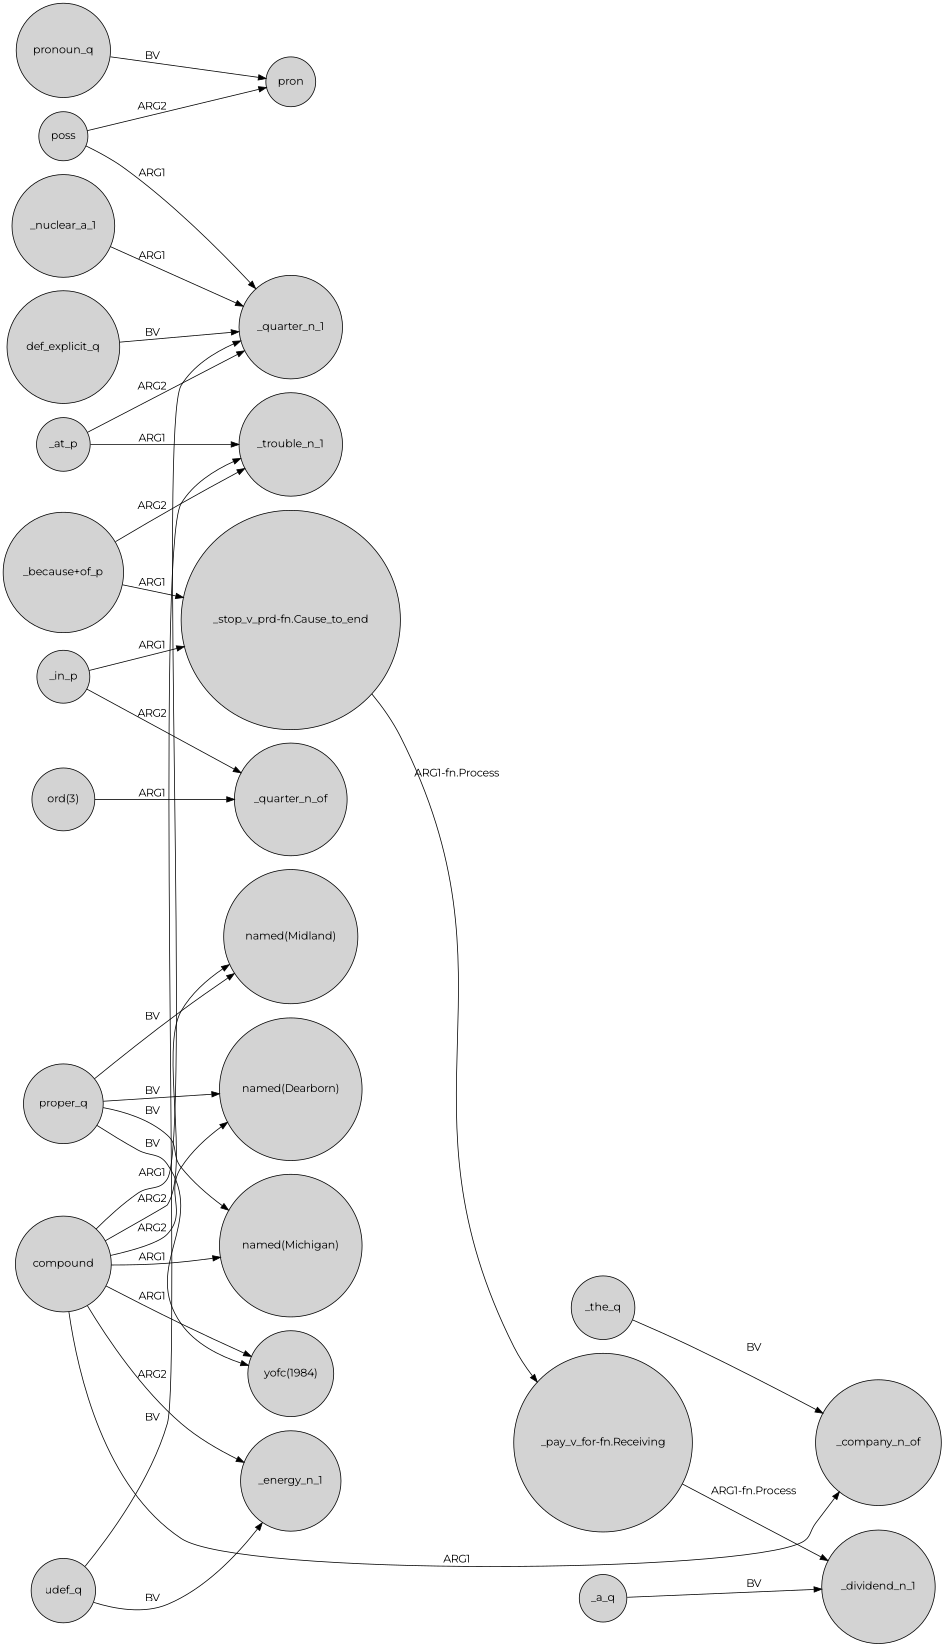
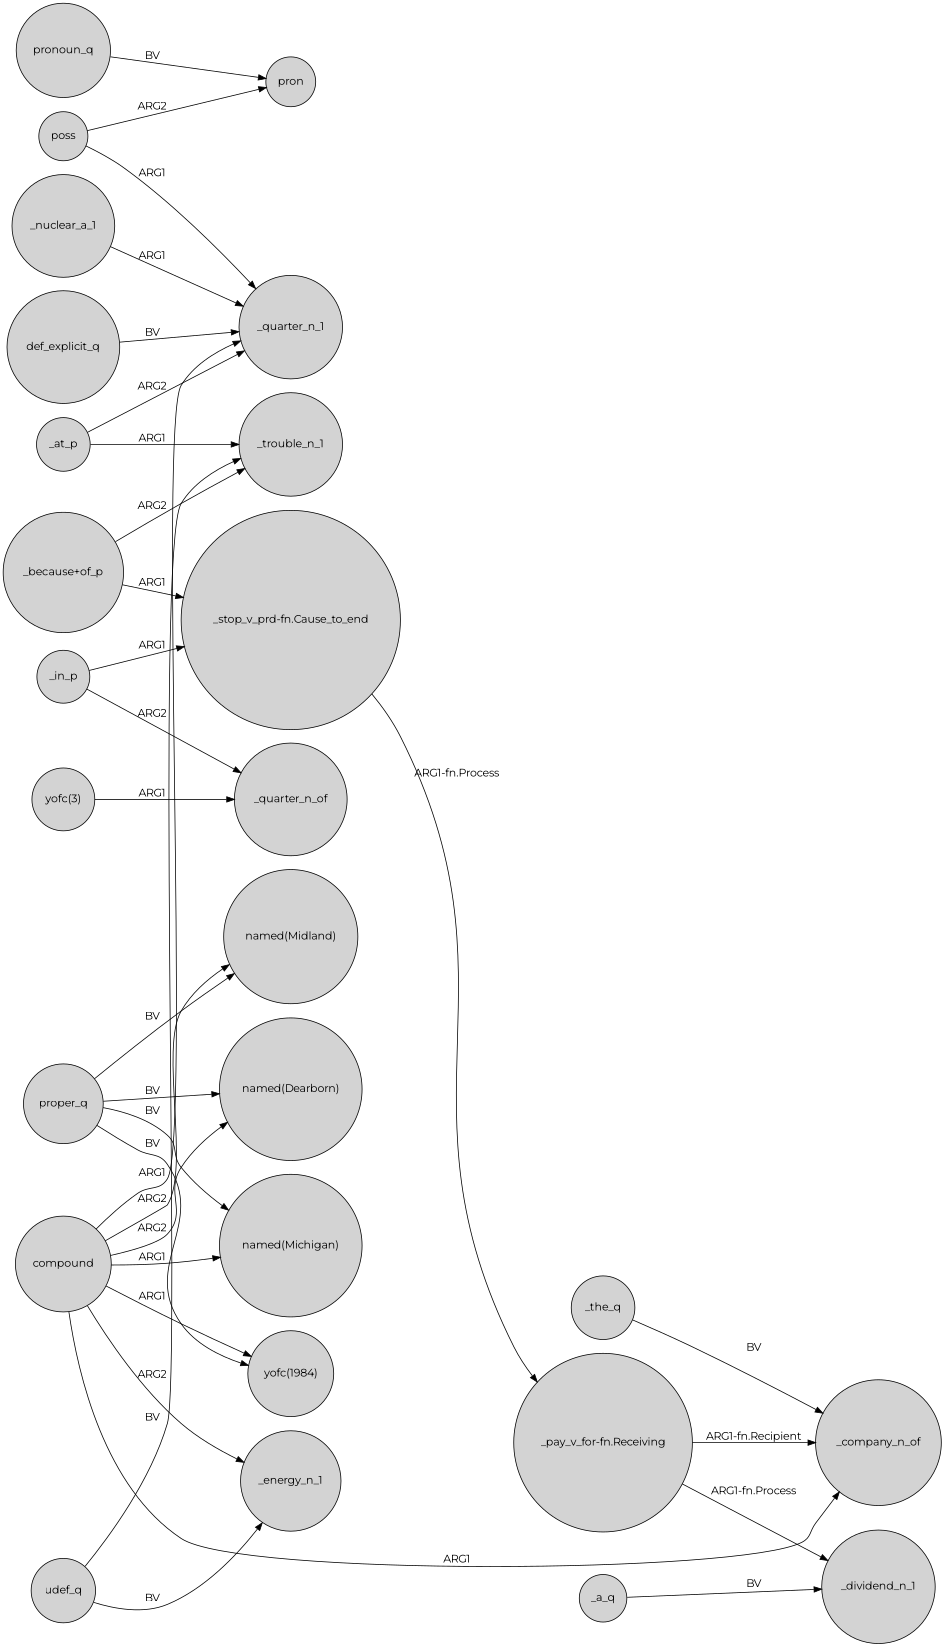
(63, 799) -> (63, 799)
none -> (750, 1443)
